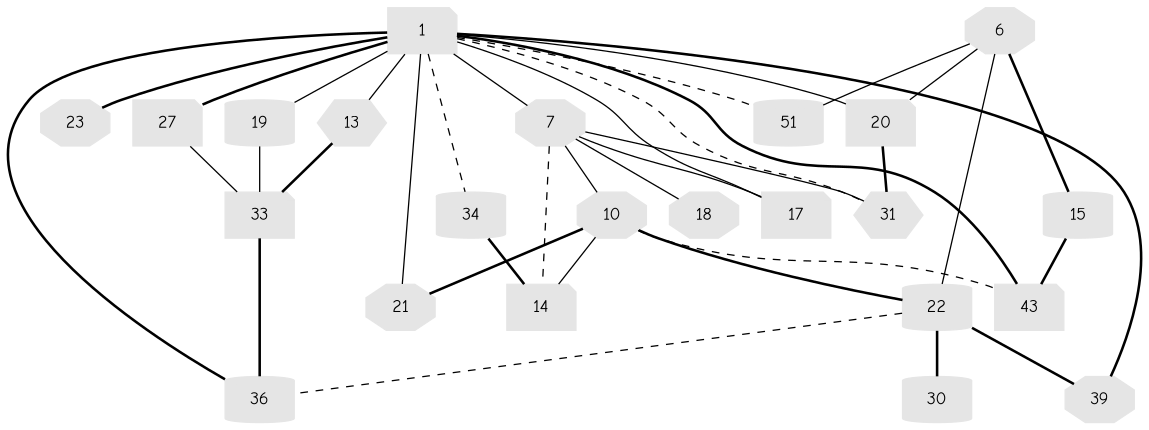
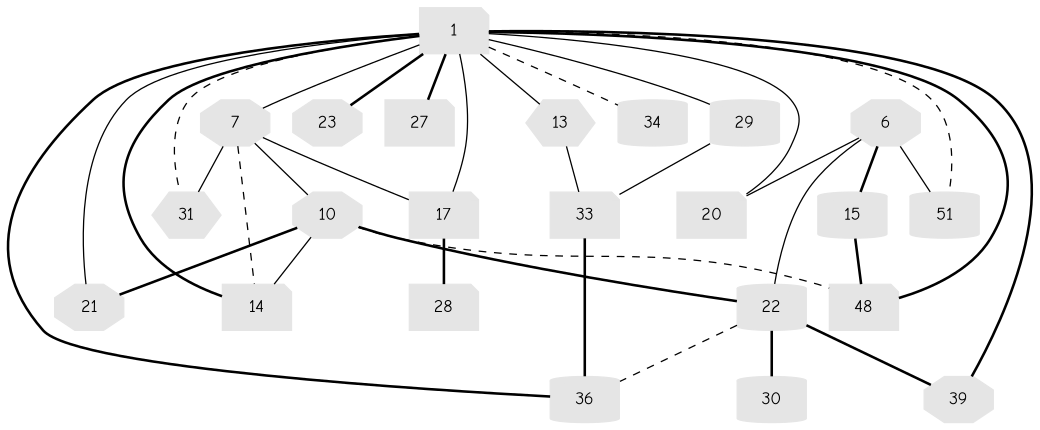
(260, 123) -> (745, 123)
(884, 162) -> none
(307, 168) -> (573, 169)
(214, 169) -> none
(704, 215) -> none
(501, 255) -> (170, 99)
none -> (444, 307)
(1029, 307) -> (864, 307)
